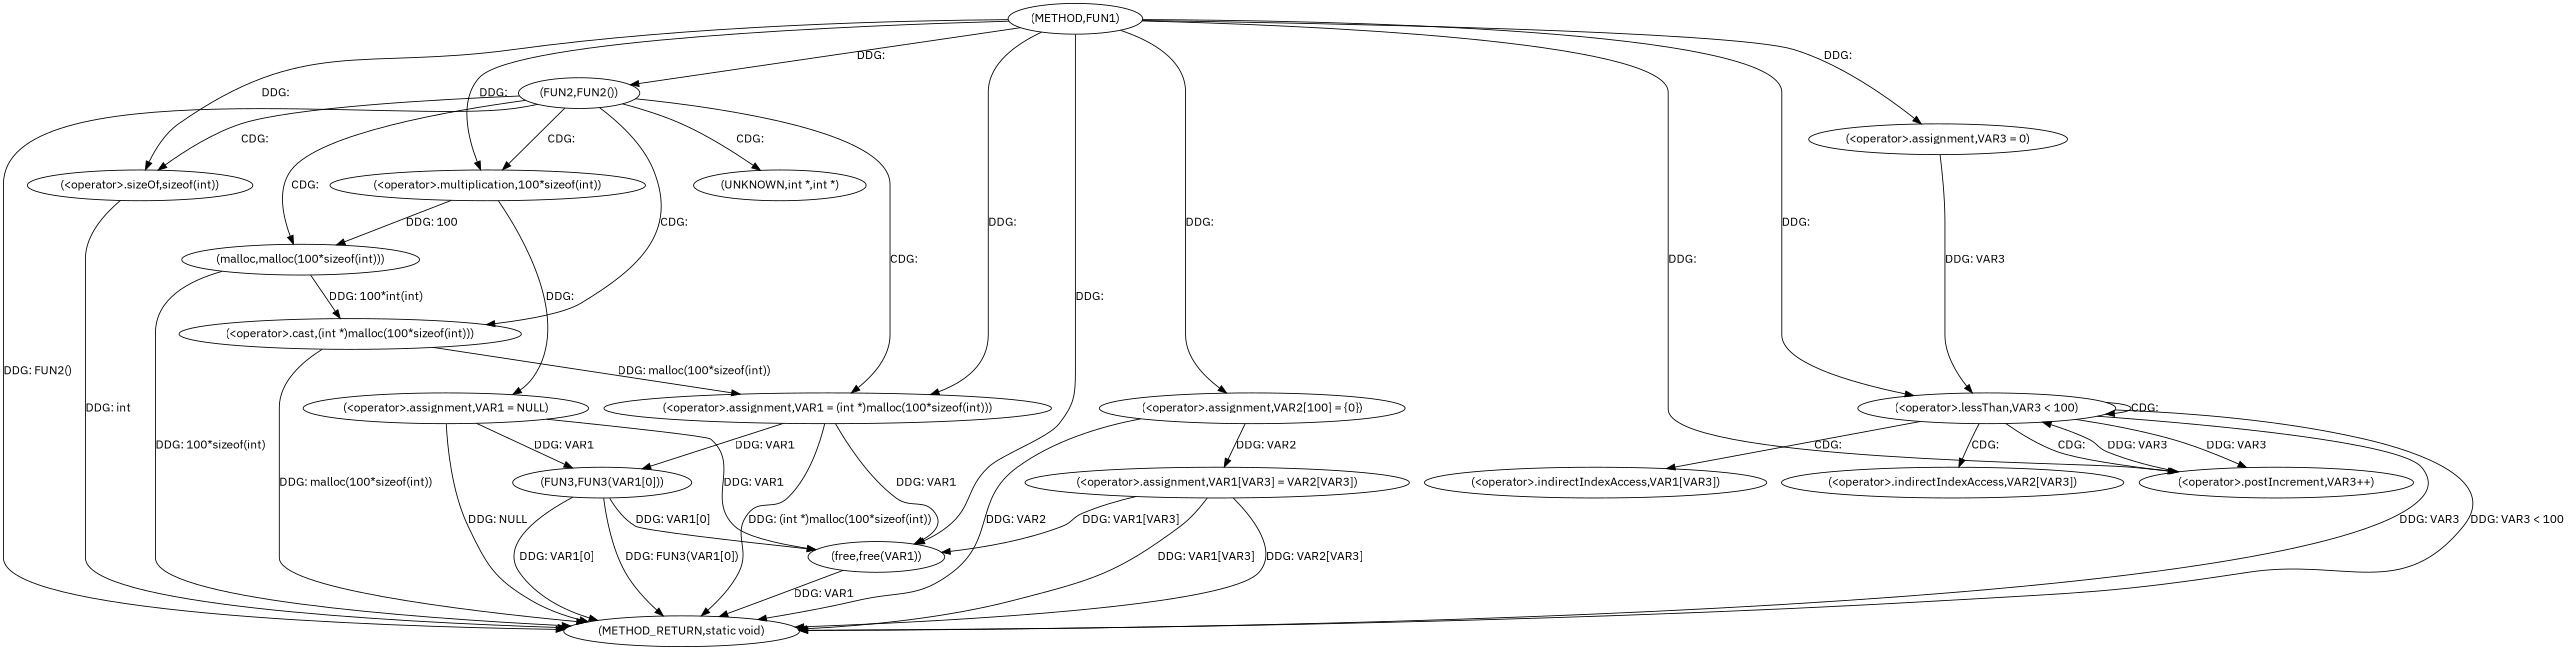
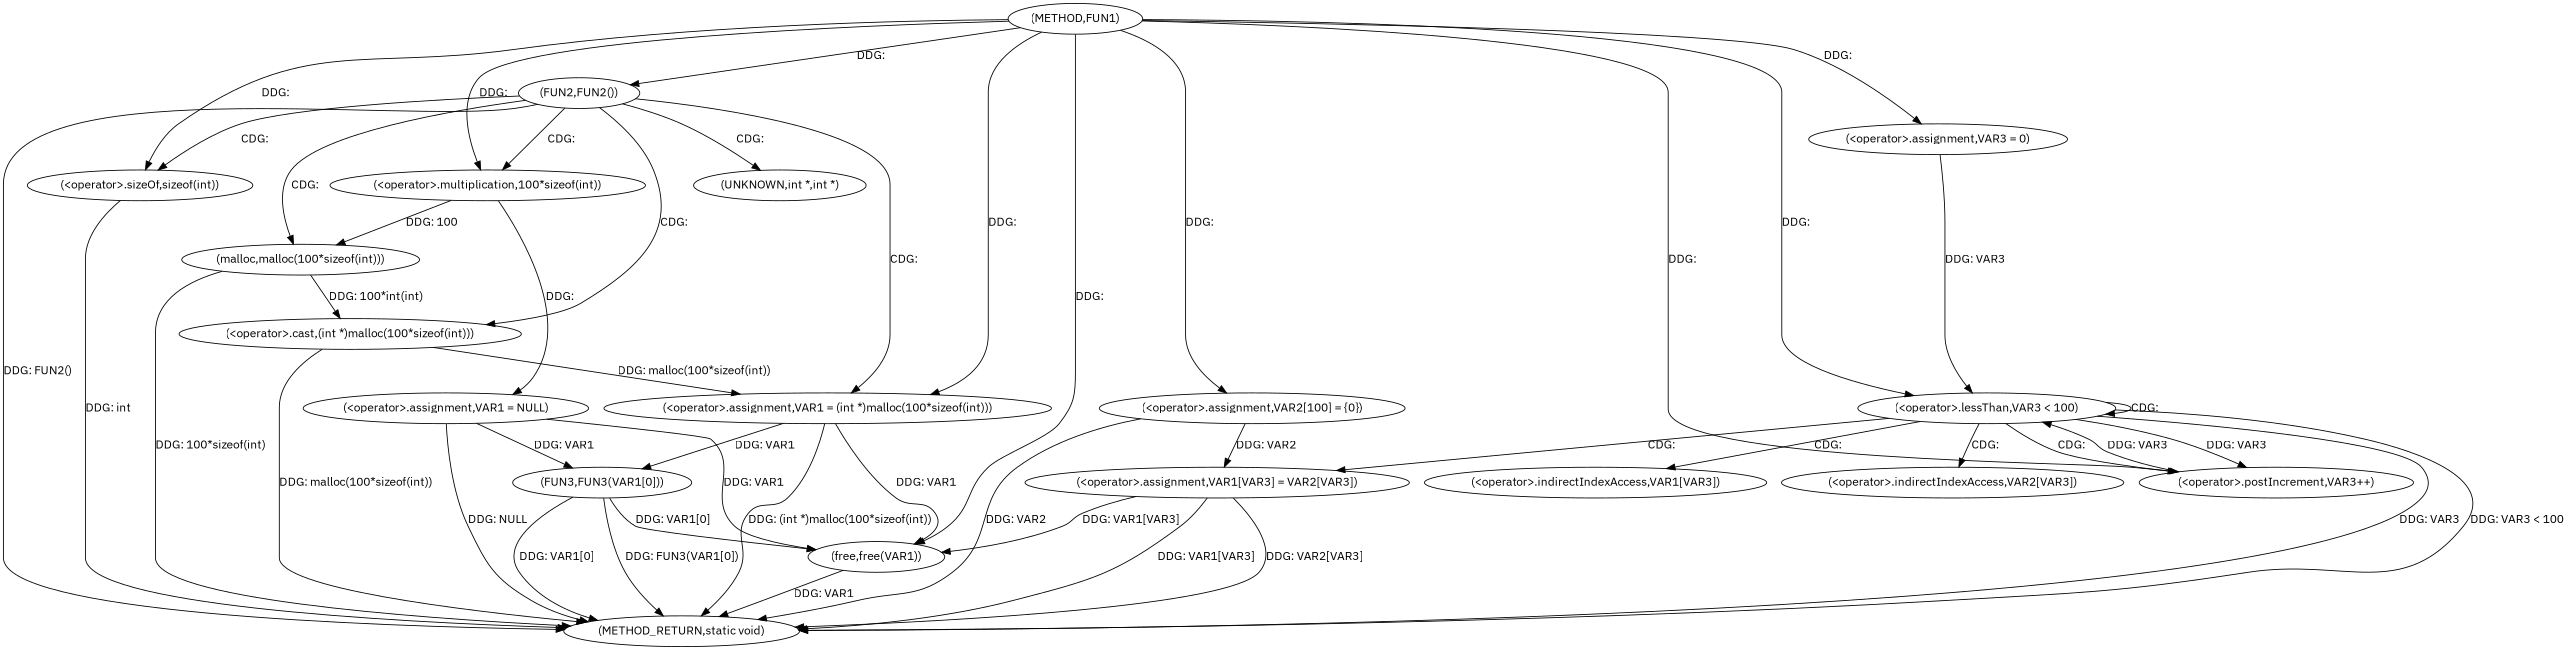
none -> (1617, 444)
